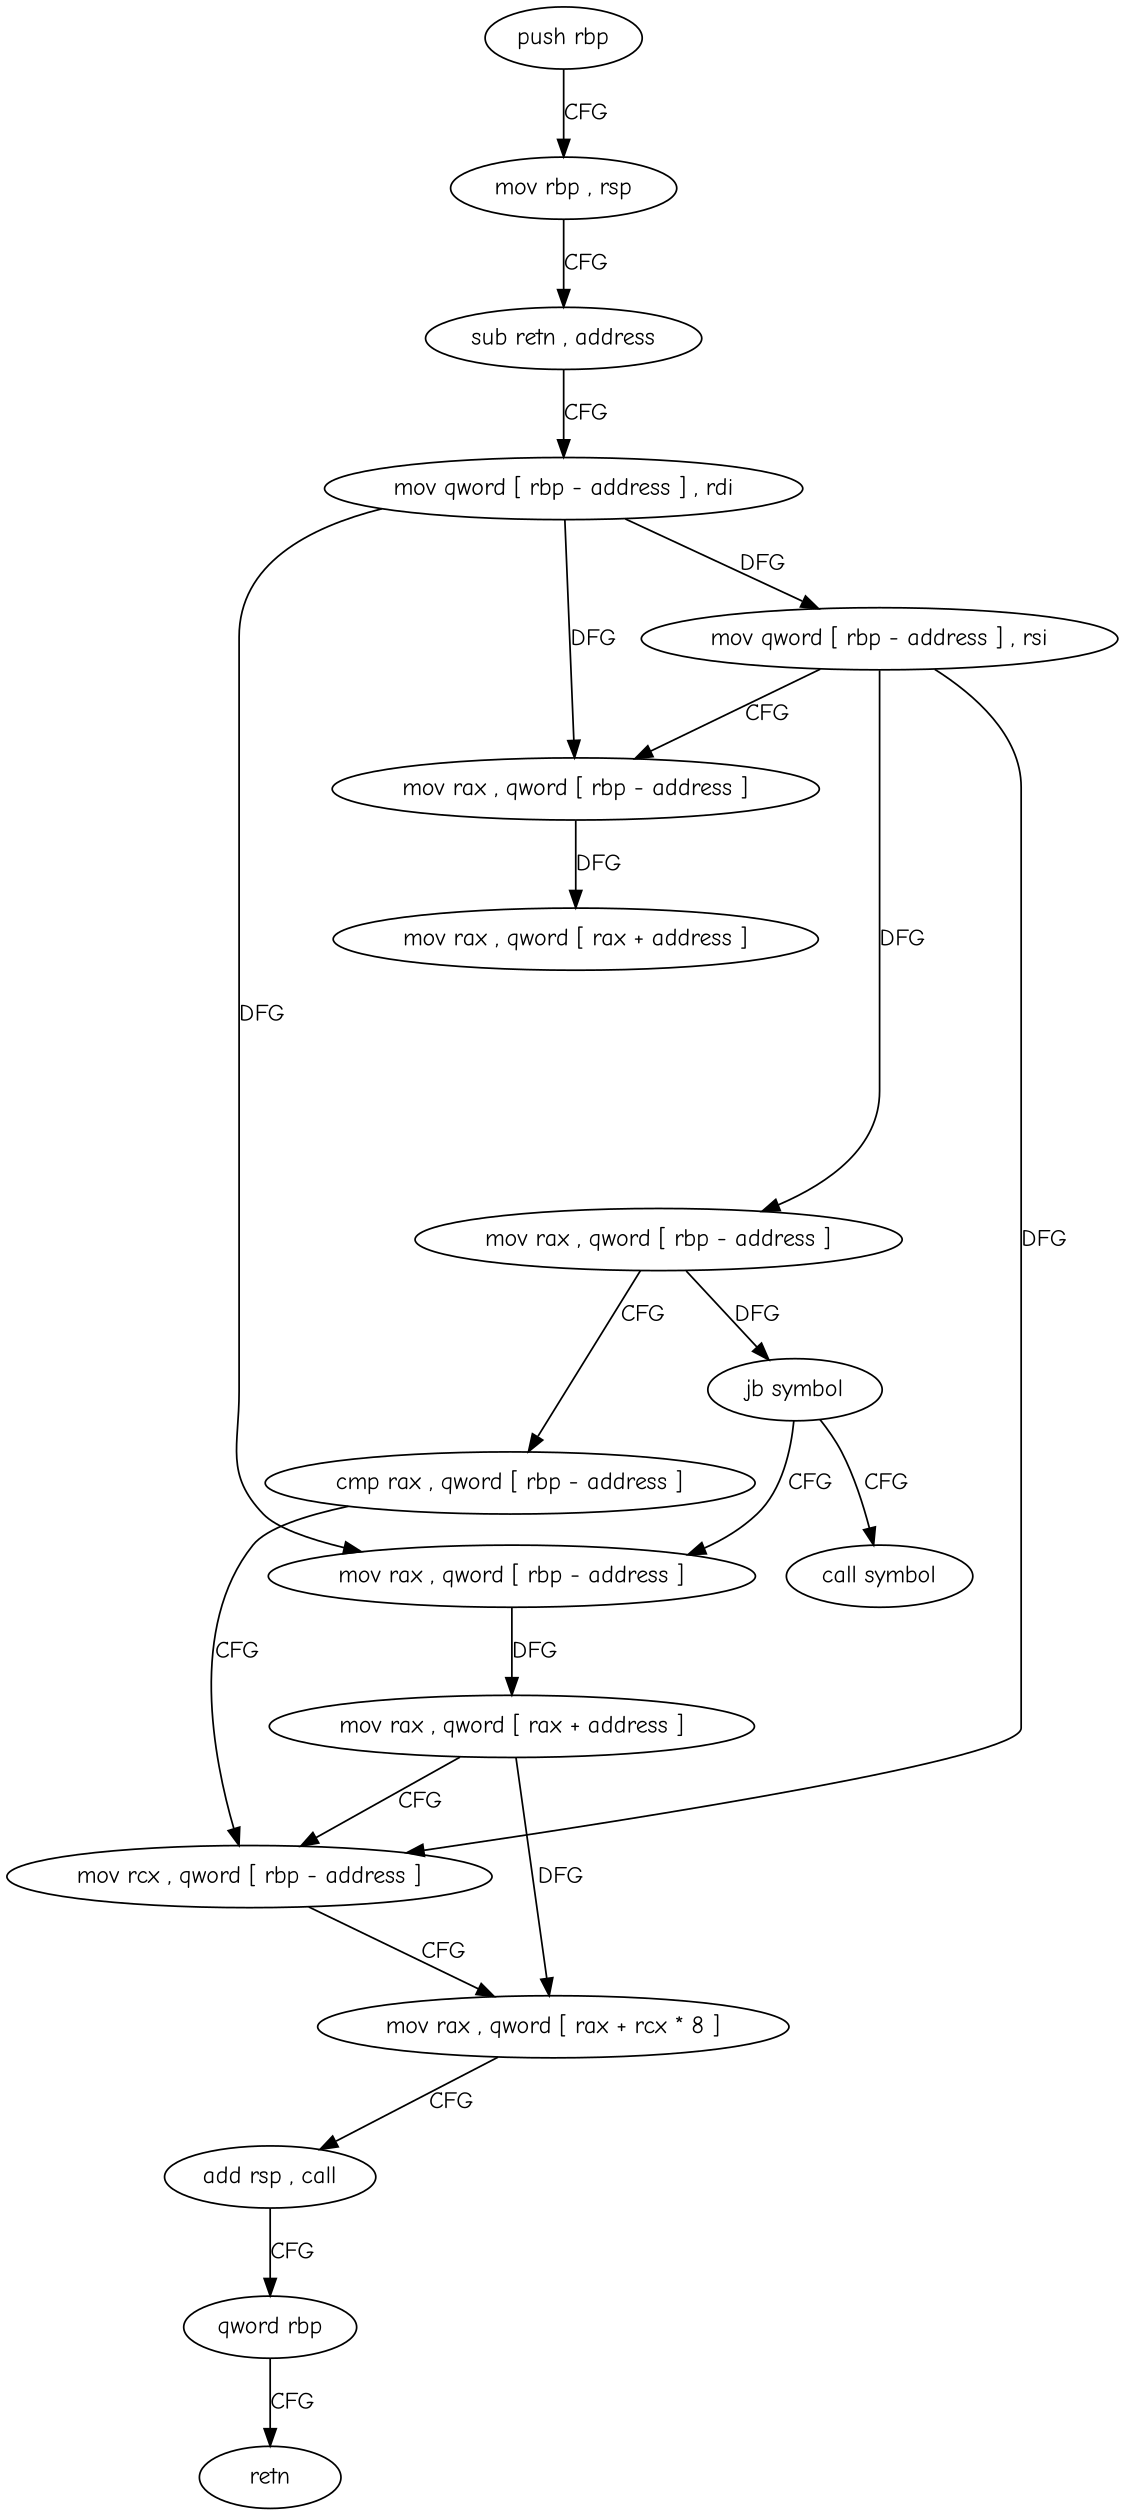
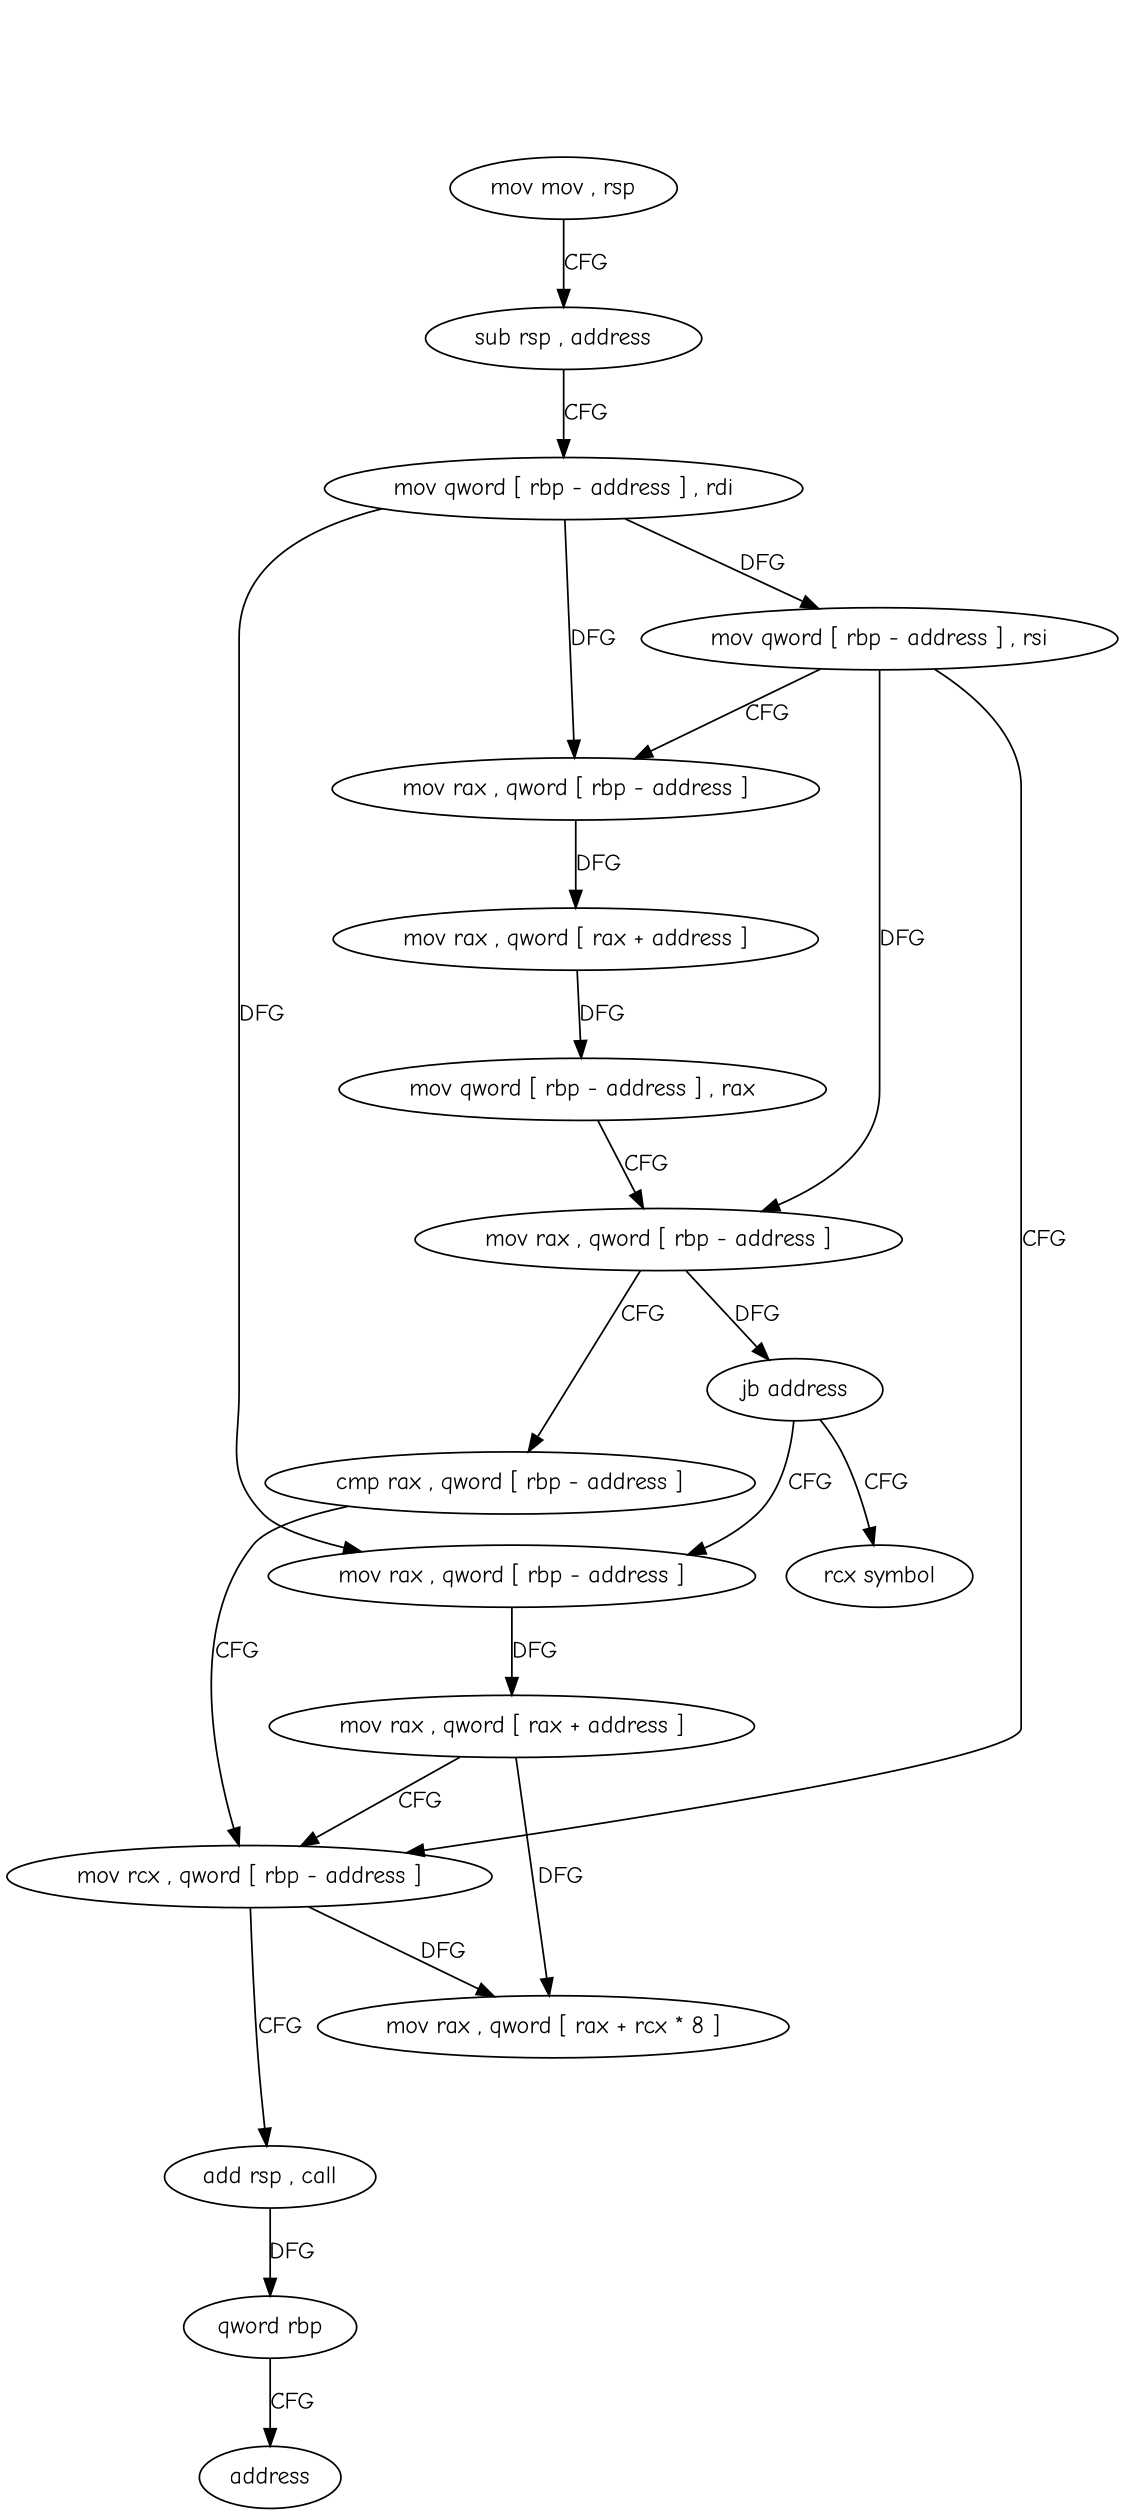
(564, 38) -> none
(564, 188) -> (564, 188)
(564, 338) -> (564, 338)
none -> (583, 1089)
(1044, 1240) -> (1044, 1240)
(795, 1390) -> (795, 1390)
(880, 1576) -> (880, 1576)
(444, 1952) -> (444, 1952)
(417, 2099) -> (255, 2018)
(293, 2252) -> (293, 2252)
(270, 2477) -> (270, 2477)
